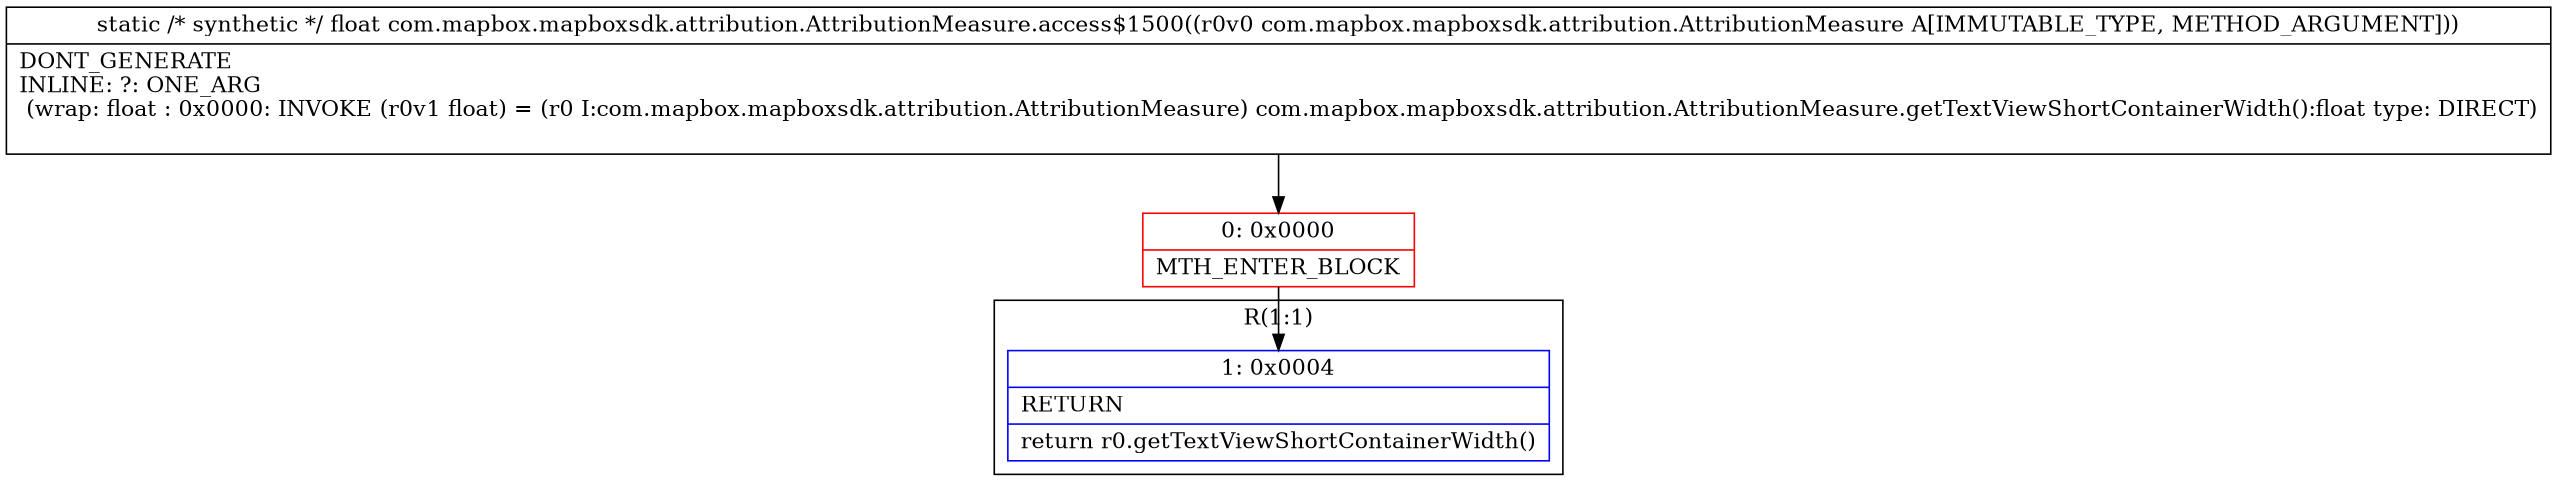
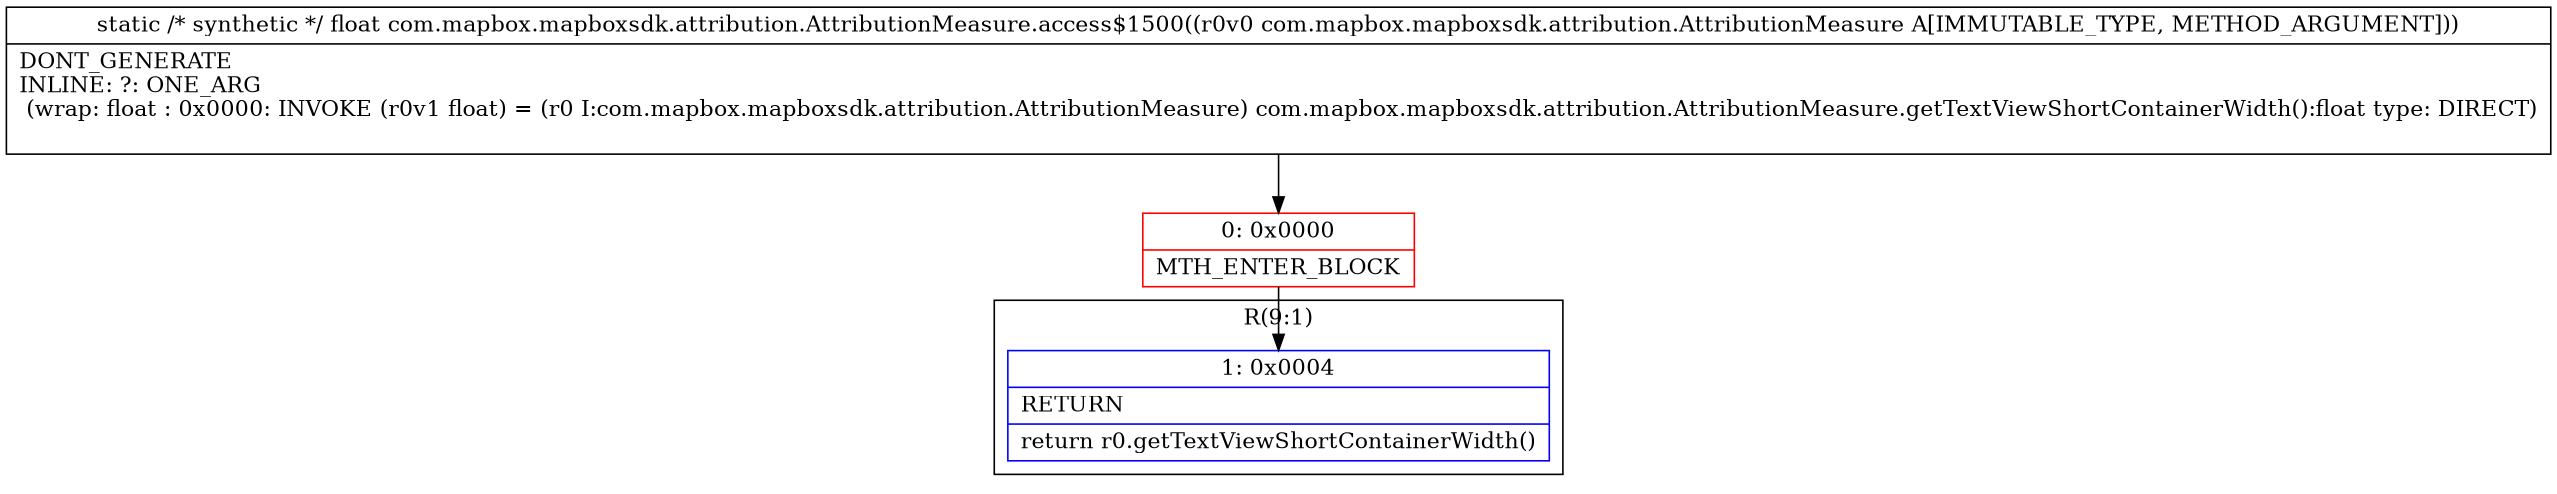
(1279, 319) -> (1279, 319)
